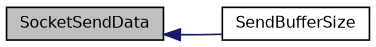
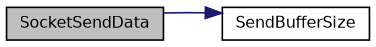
(201, 35) -> (185, 13)
